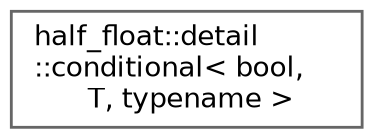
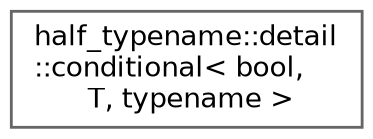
(187, 69) -> (187, 69)
